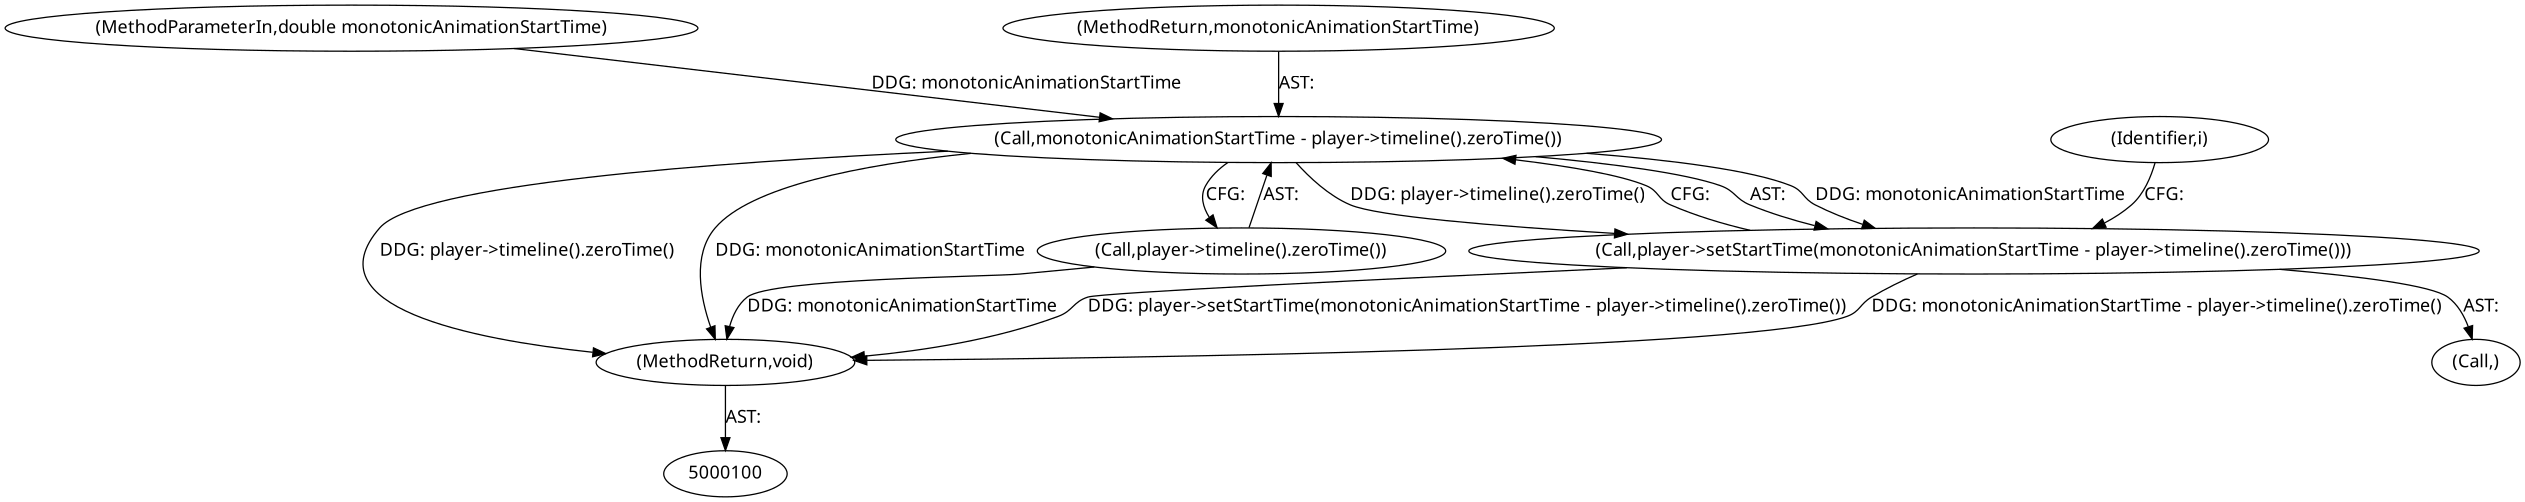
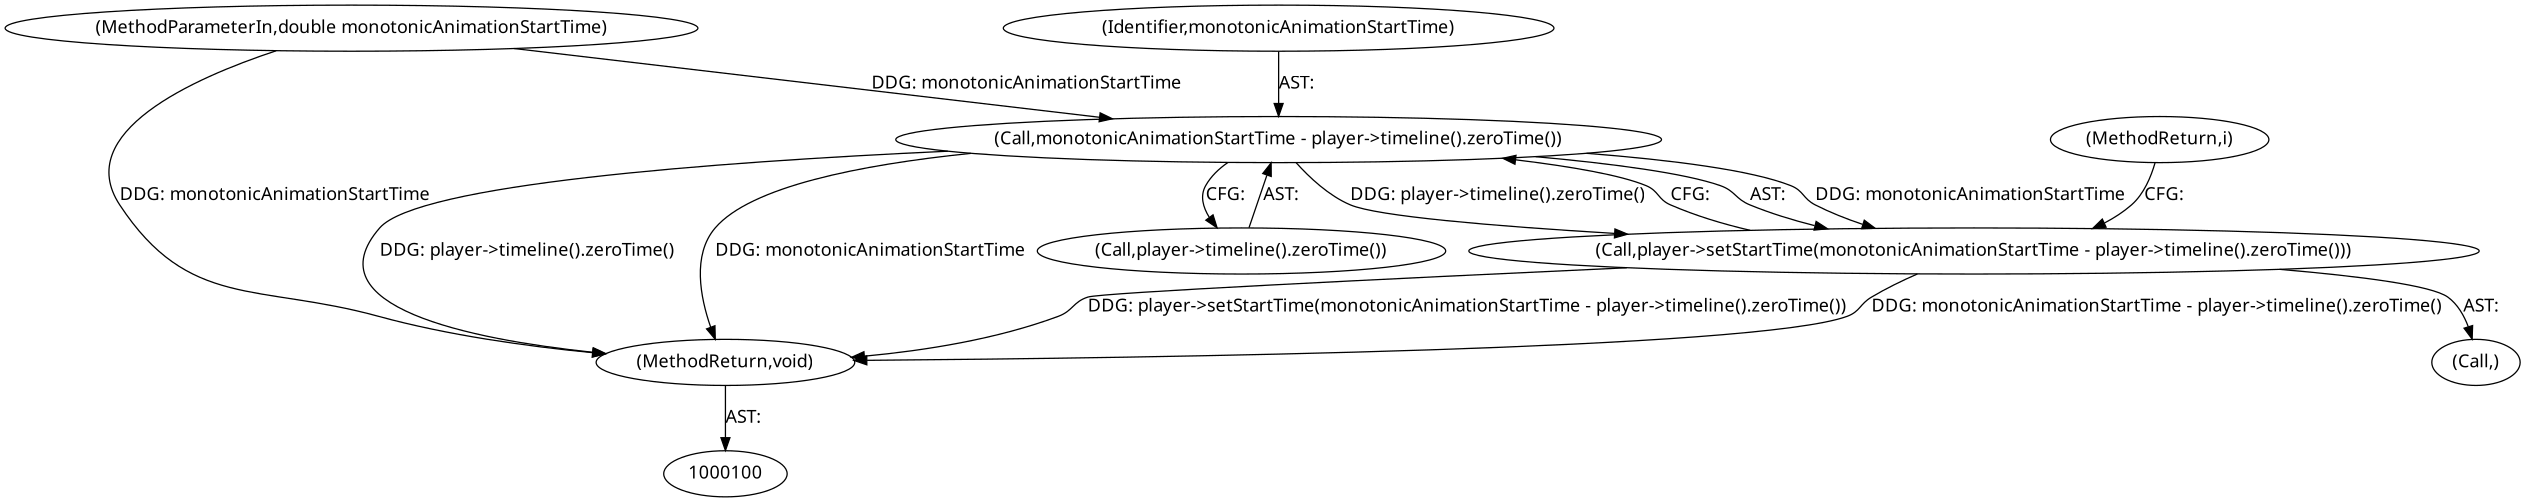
(1279, 28) -> (1279, 28)
(2160, 140) -> (2160, 140)
(903, 279) -> (219, 284)
(725, 474) -> (725, 474)
